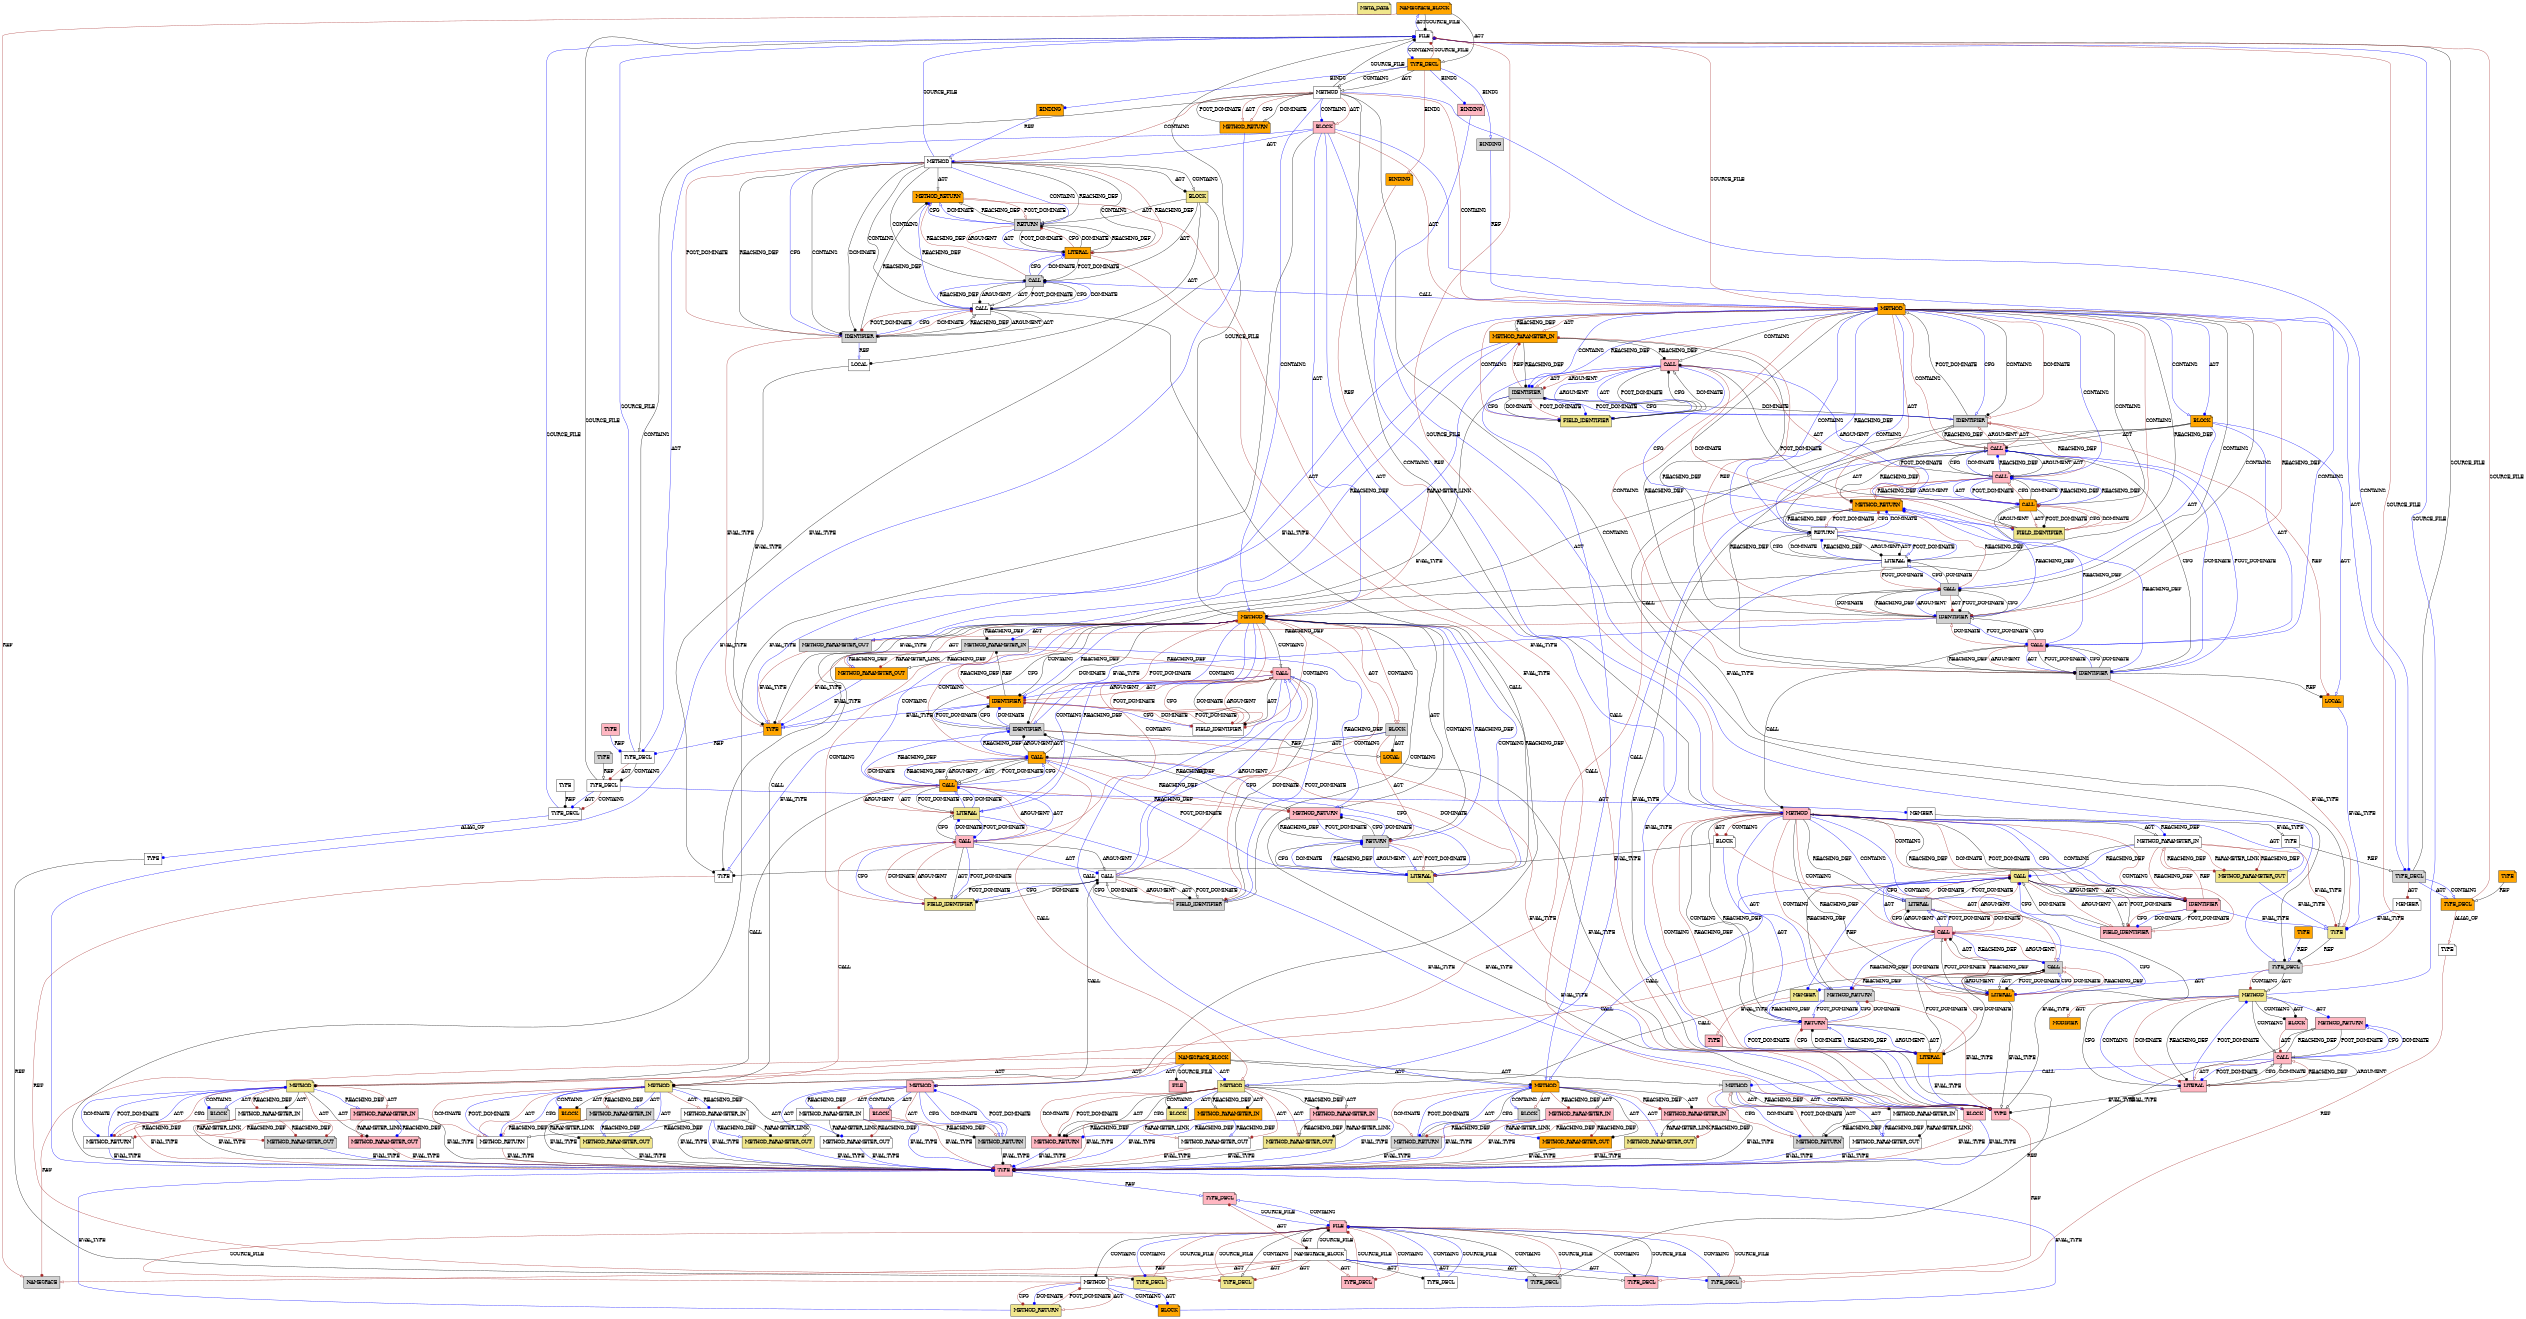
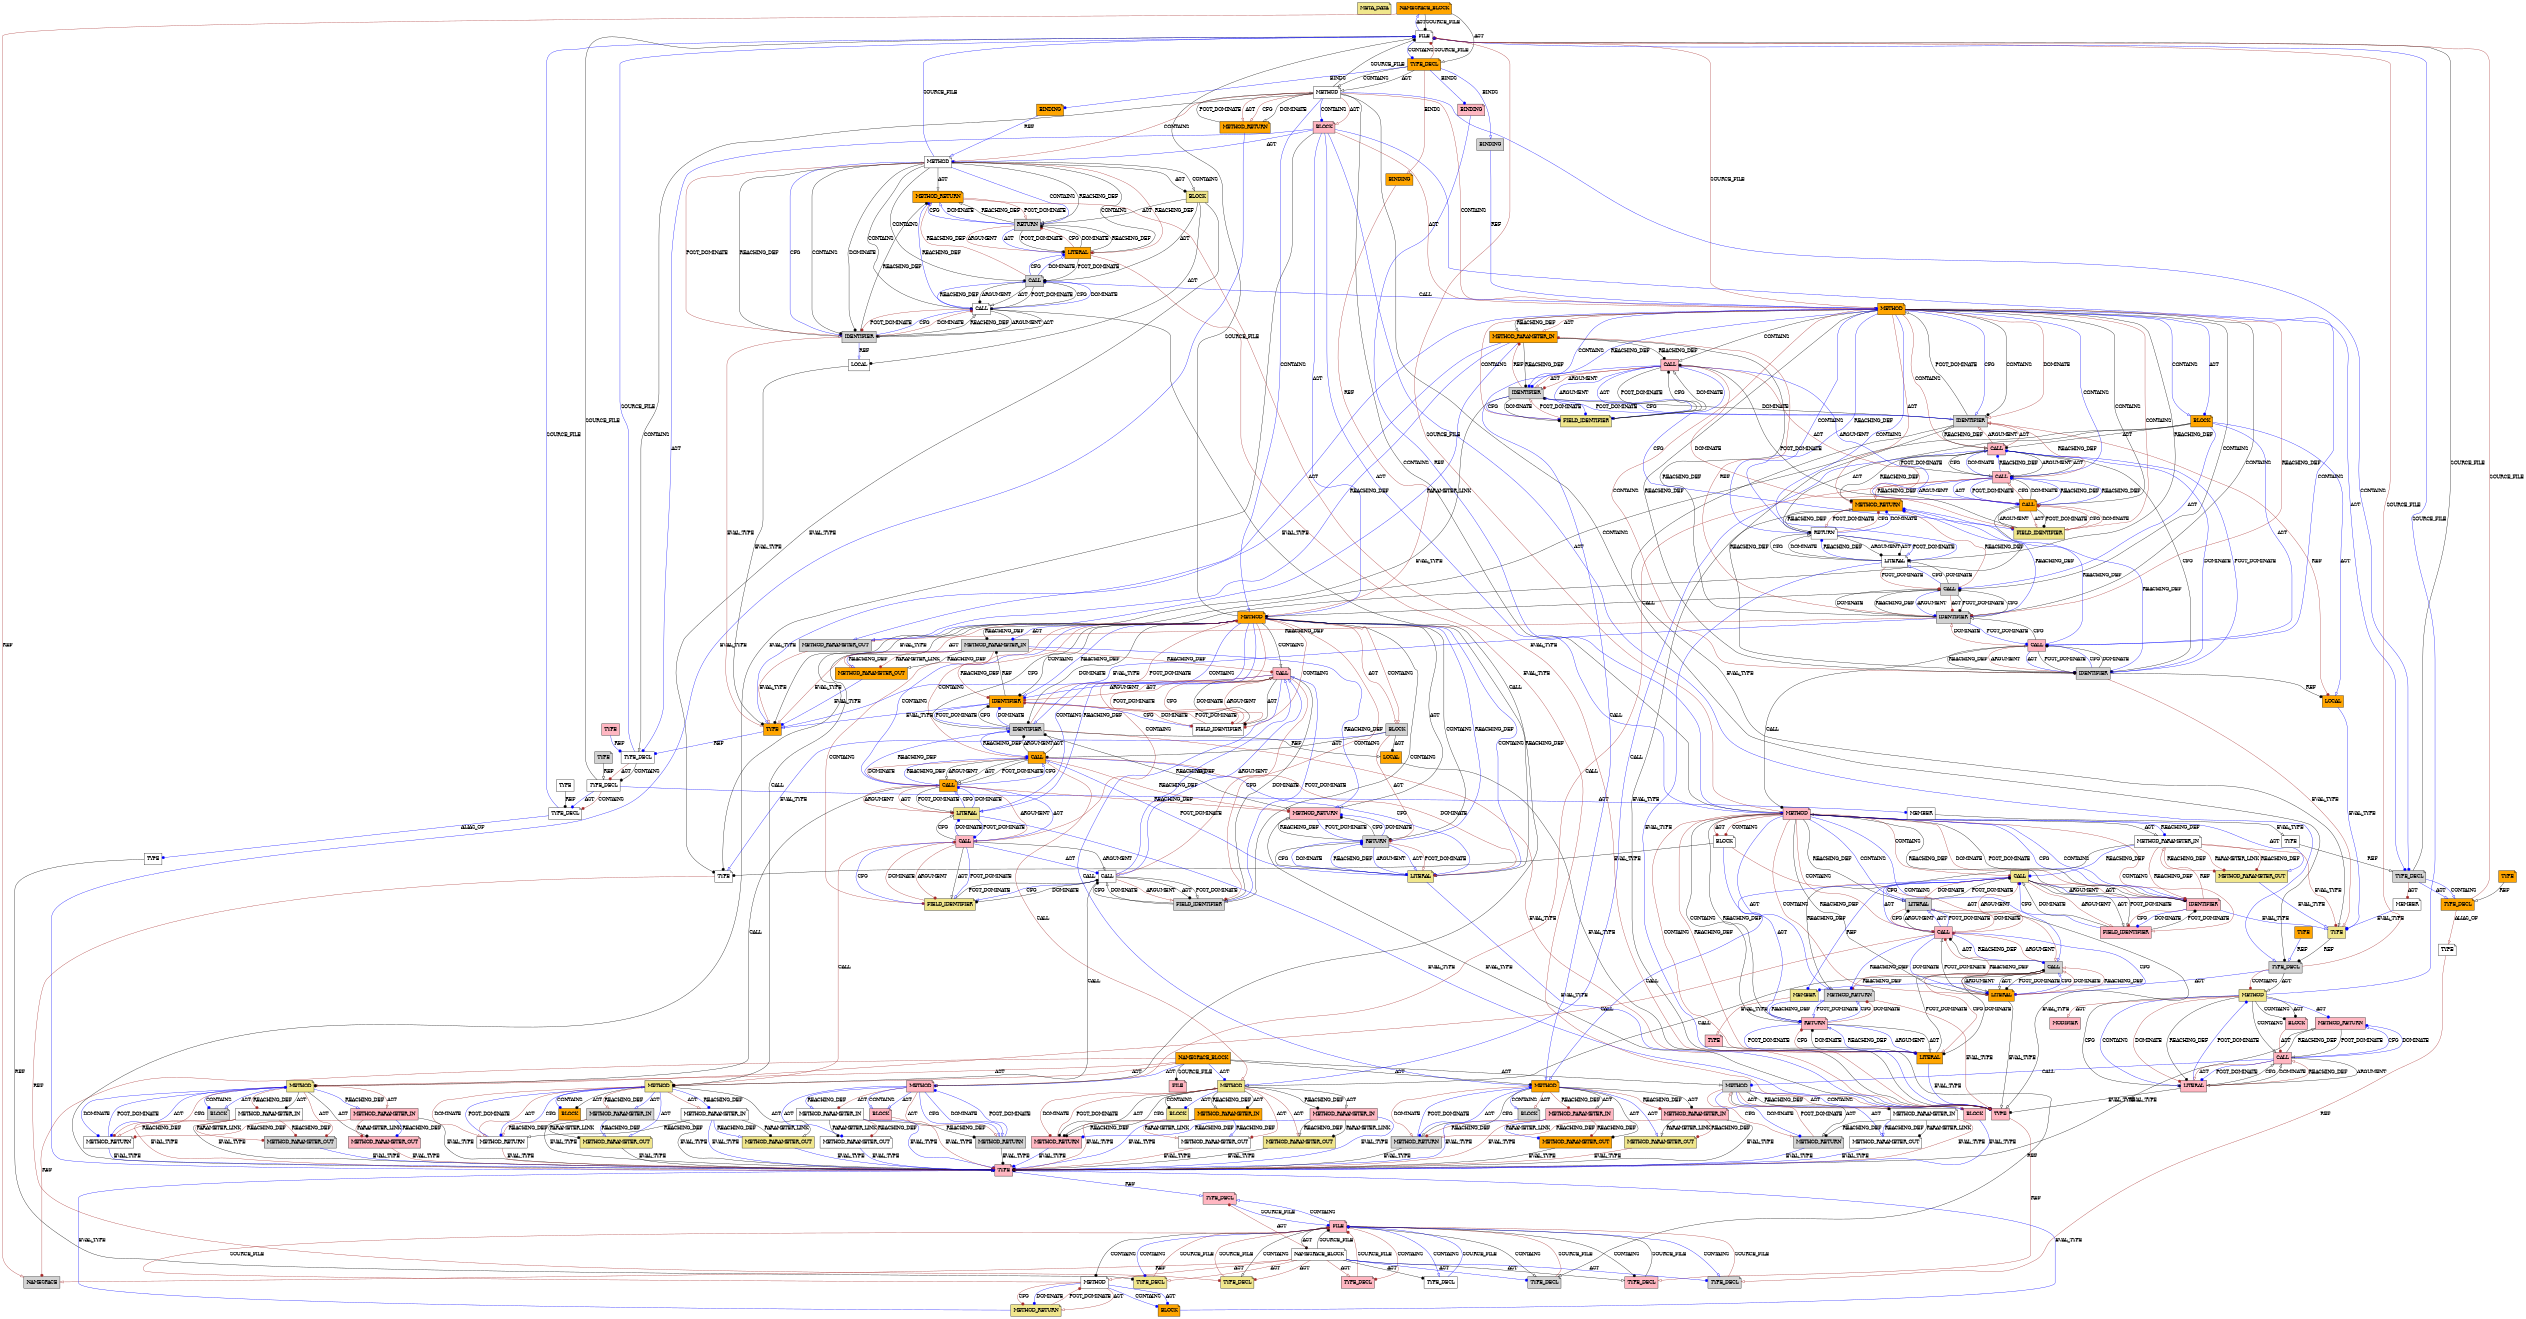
(2065, 1023) -> (2065, 1023)
